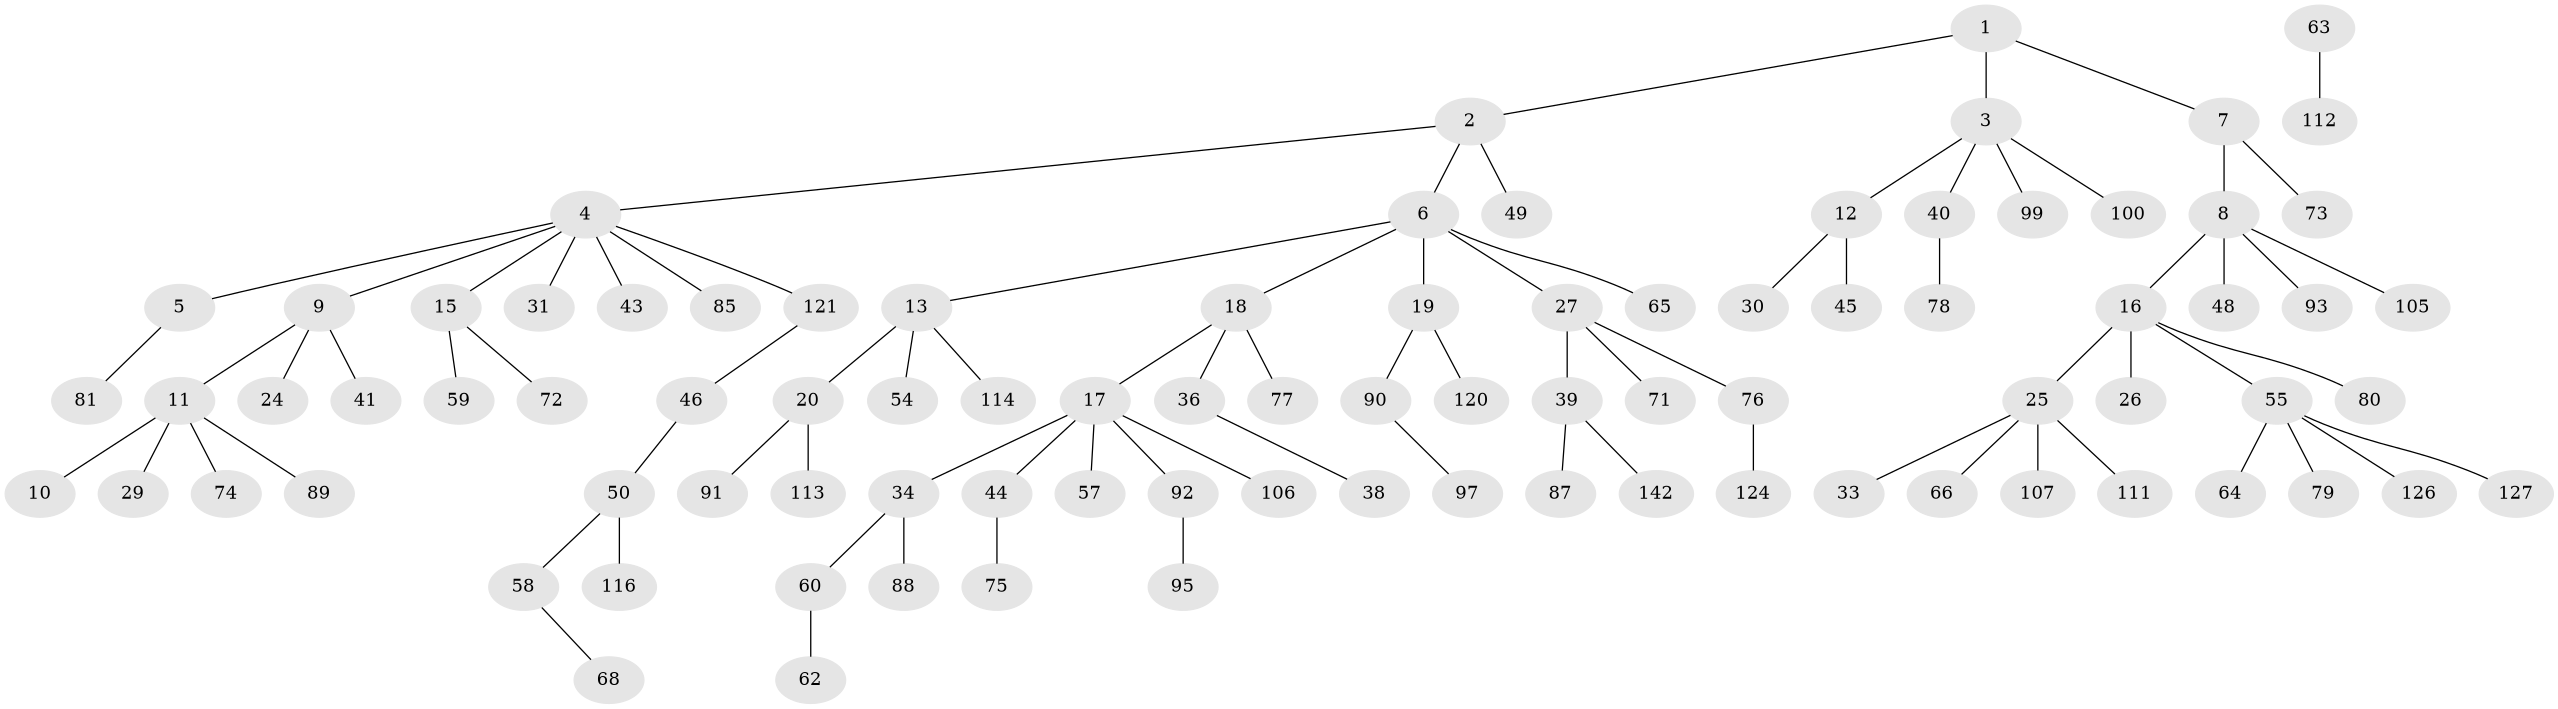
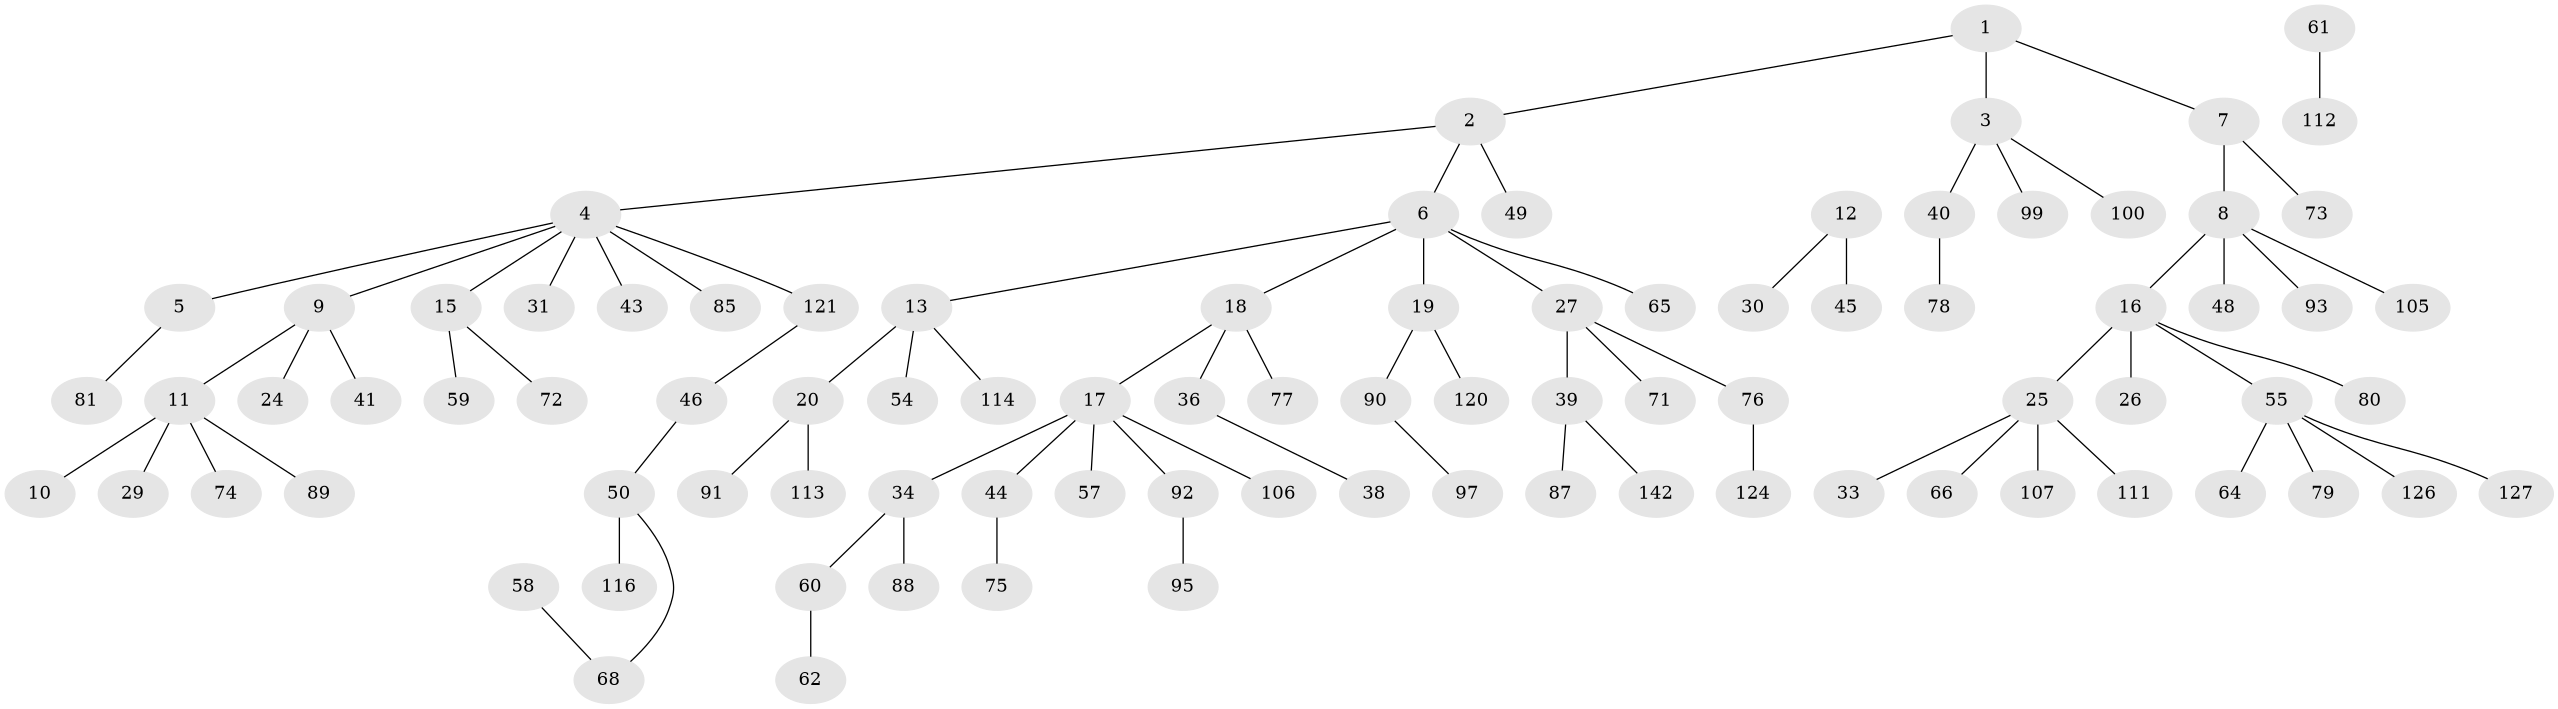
(2320, 28) -> (2320, 28)
(1916, 168) -> none
(572, 541) -> (673, 590)
